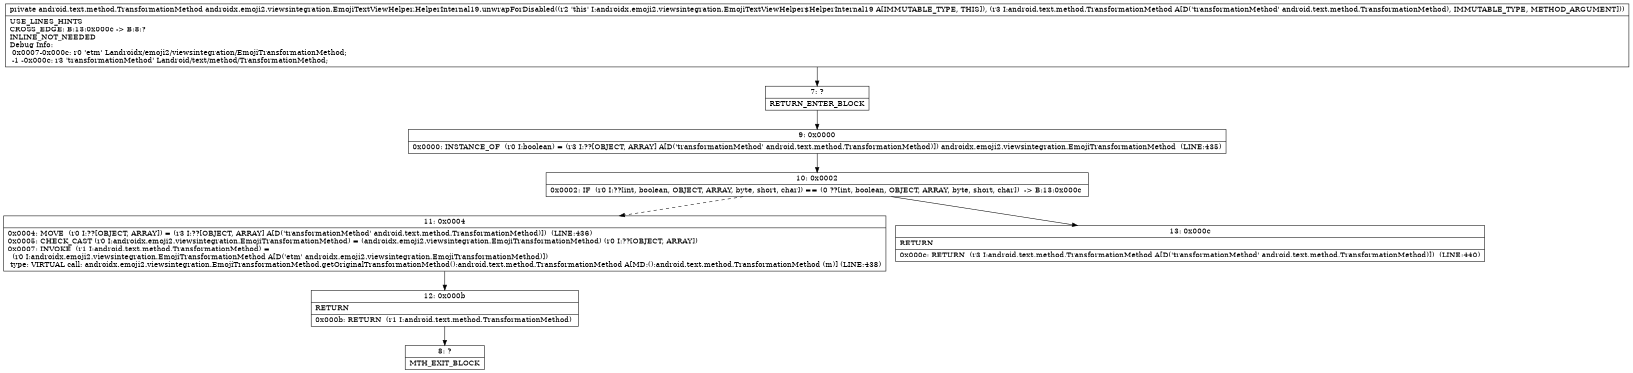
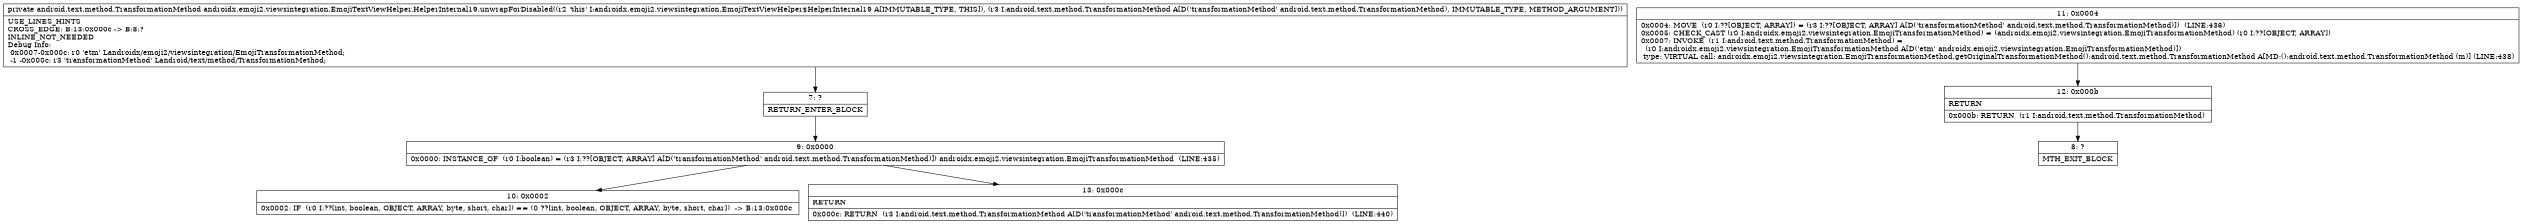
(684, 206) -> none
(982, 211) -> (939, 175)
